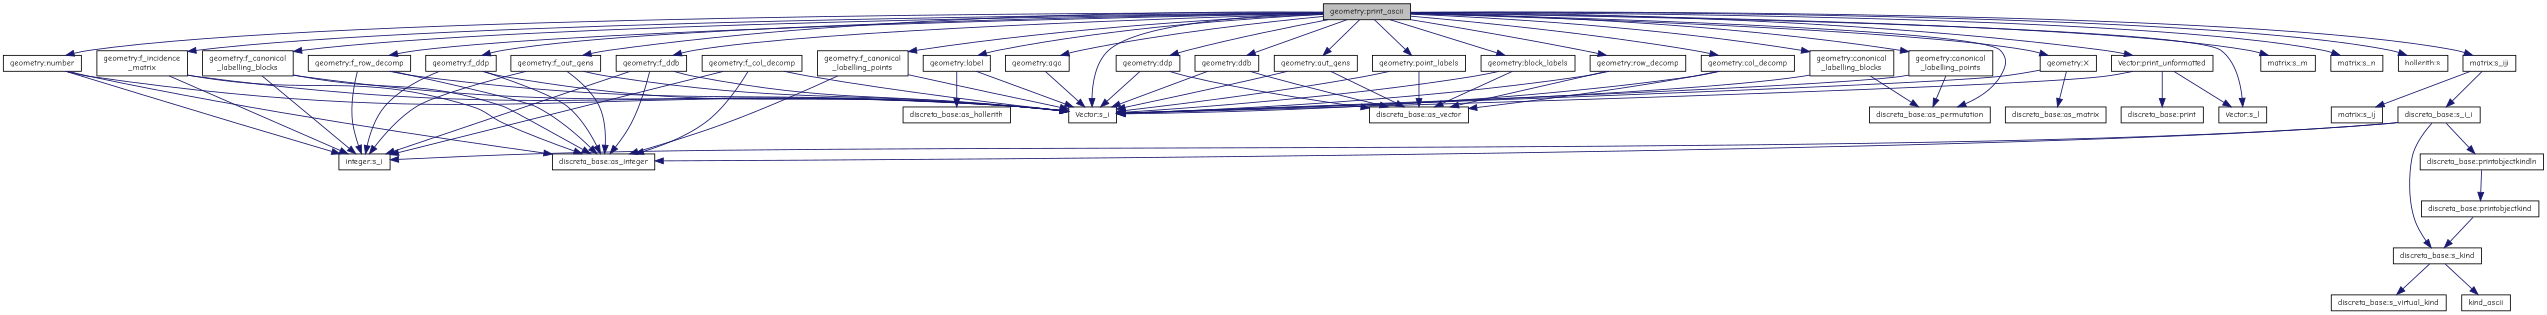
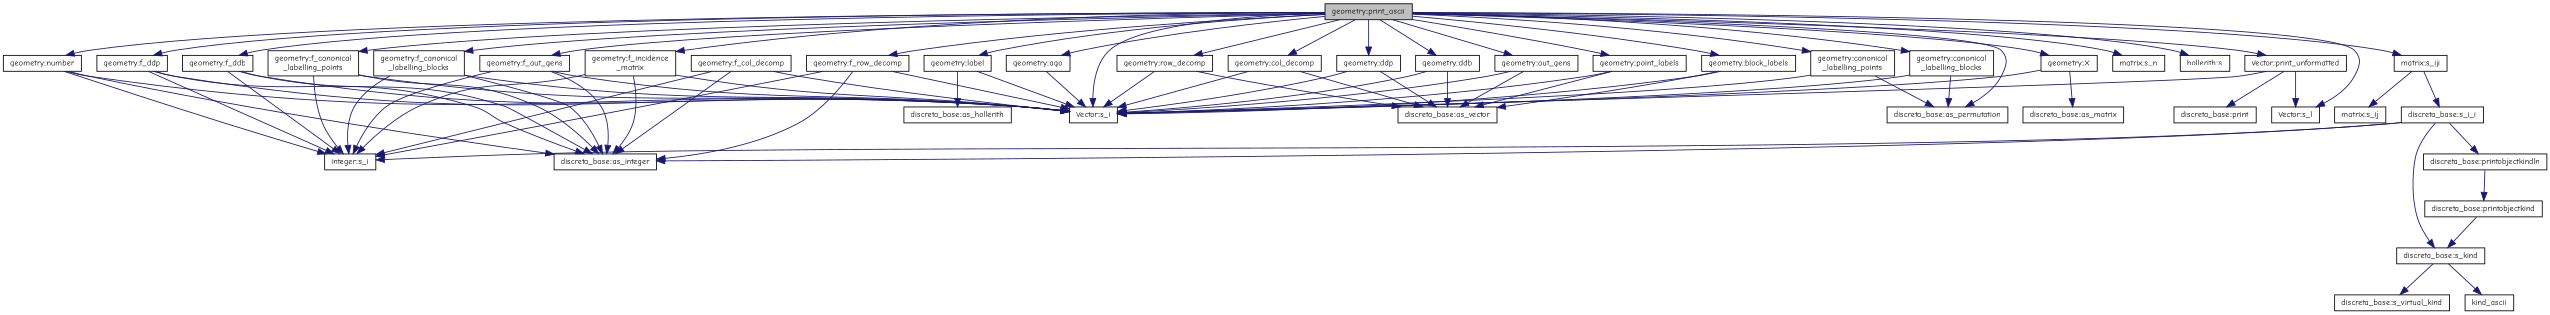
(2288, 63) -> none
none -> (319, 112)
